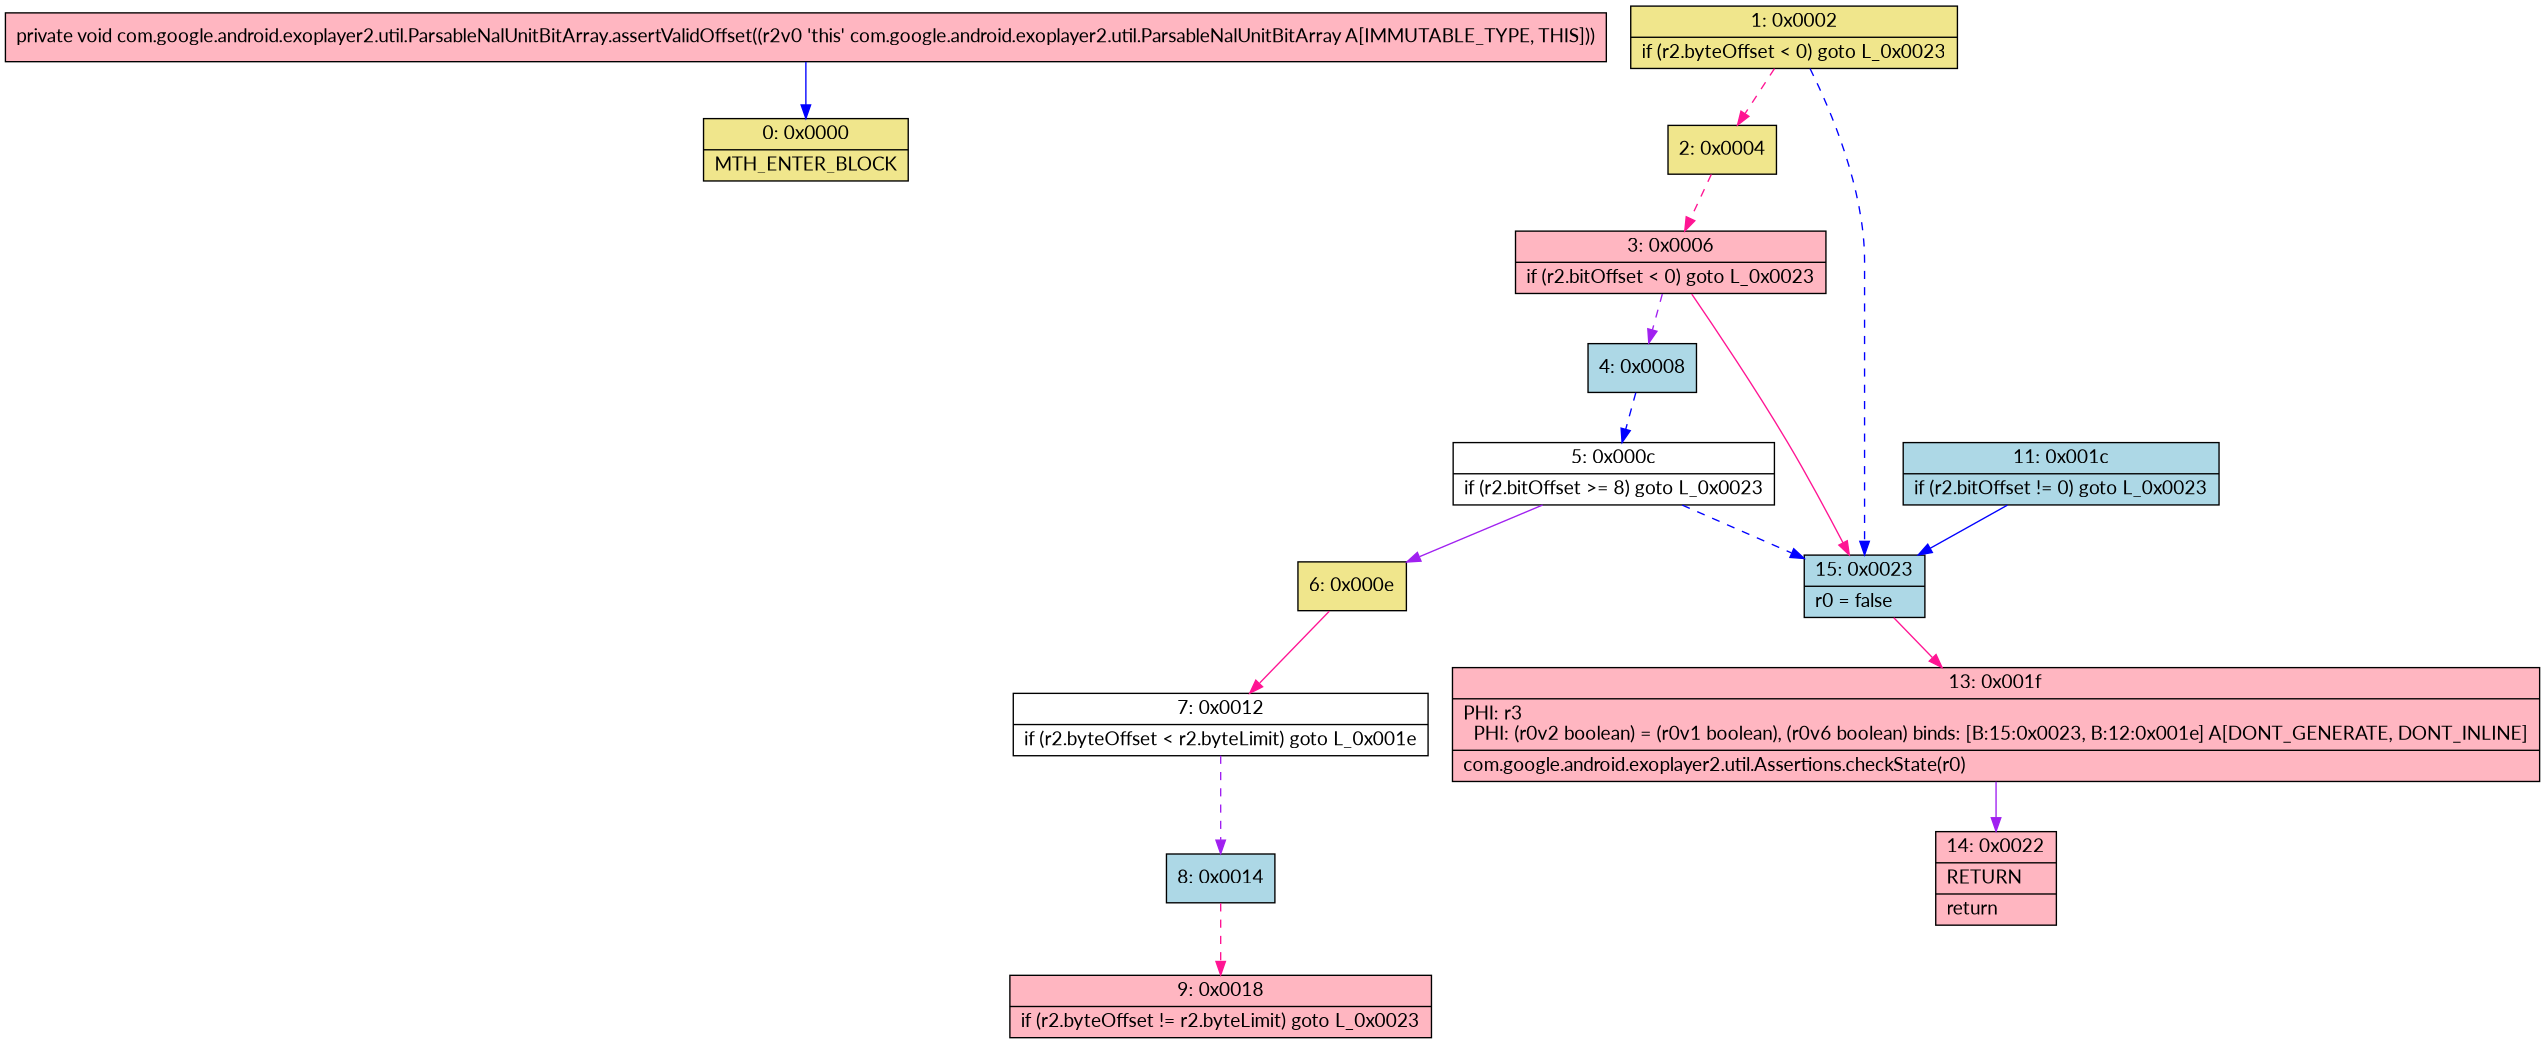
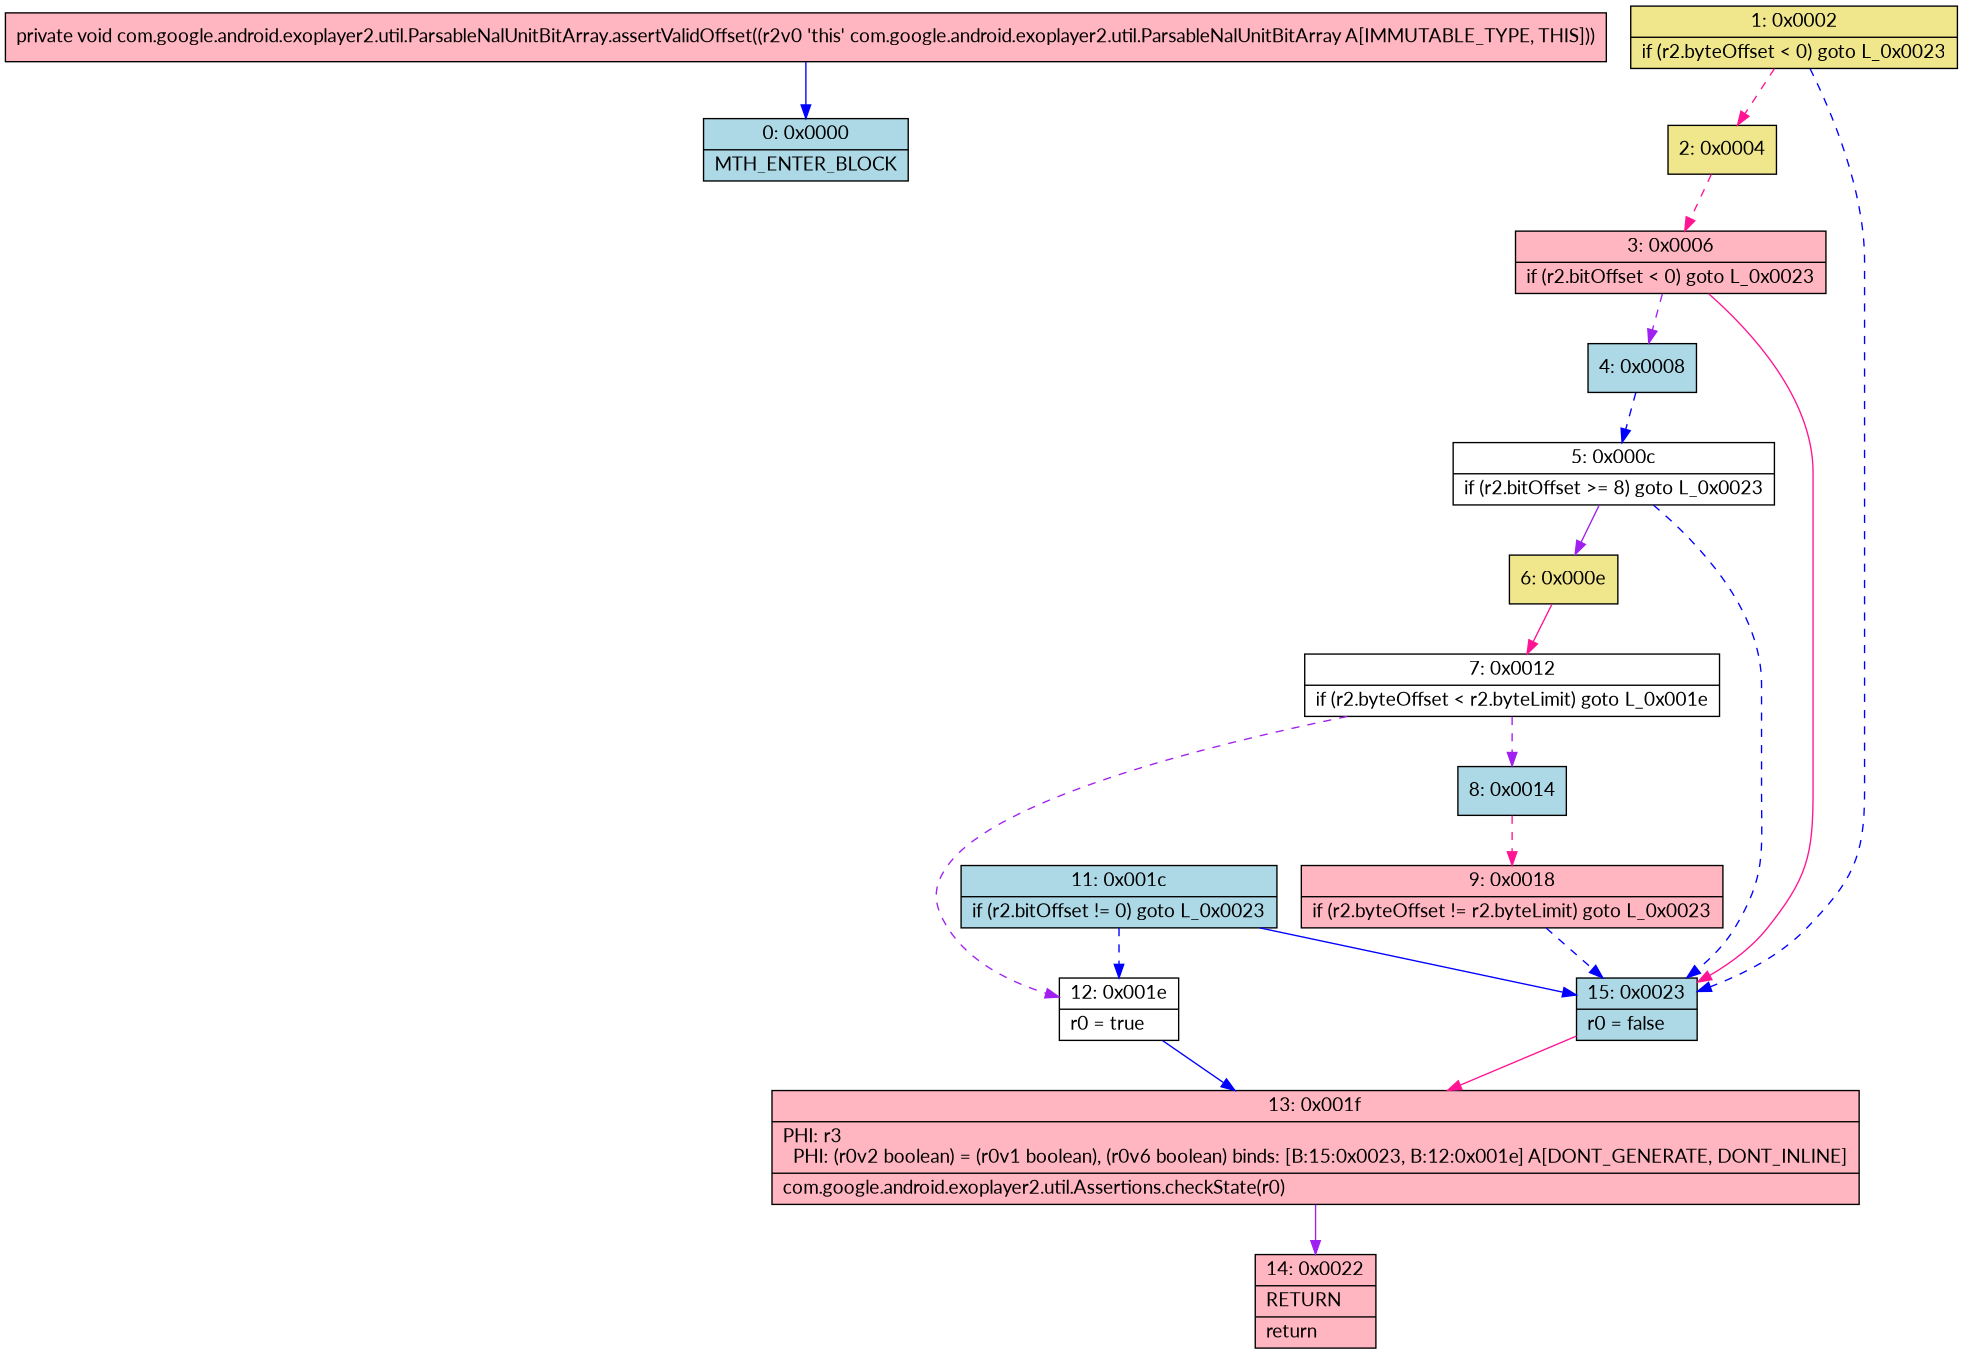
(806, 150) -> (806, 150)
none -> (1569, 948)
none -> (1119, 1009)
